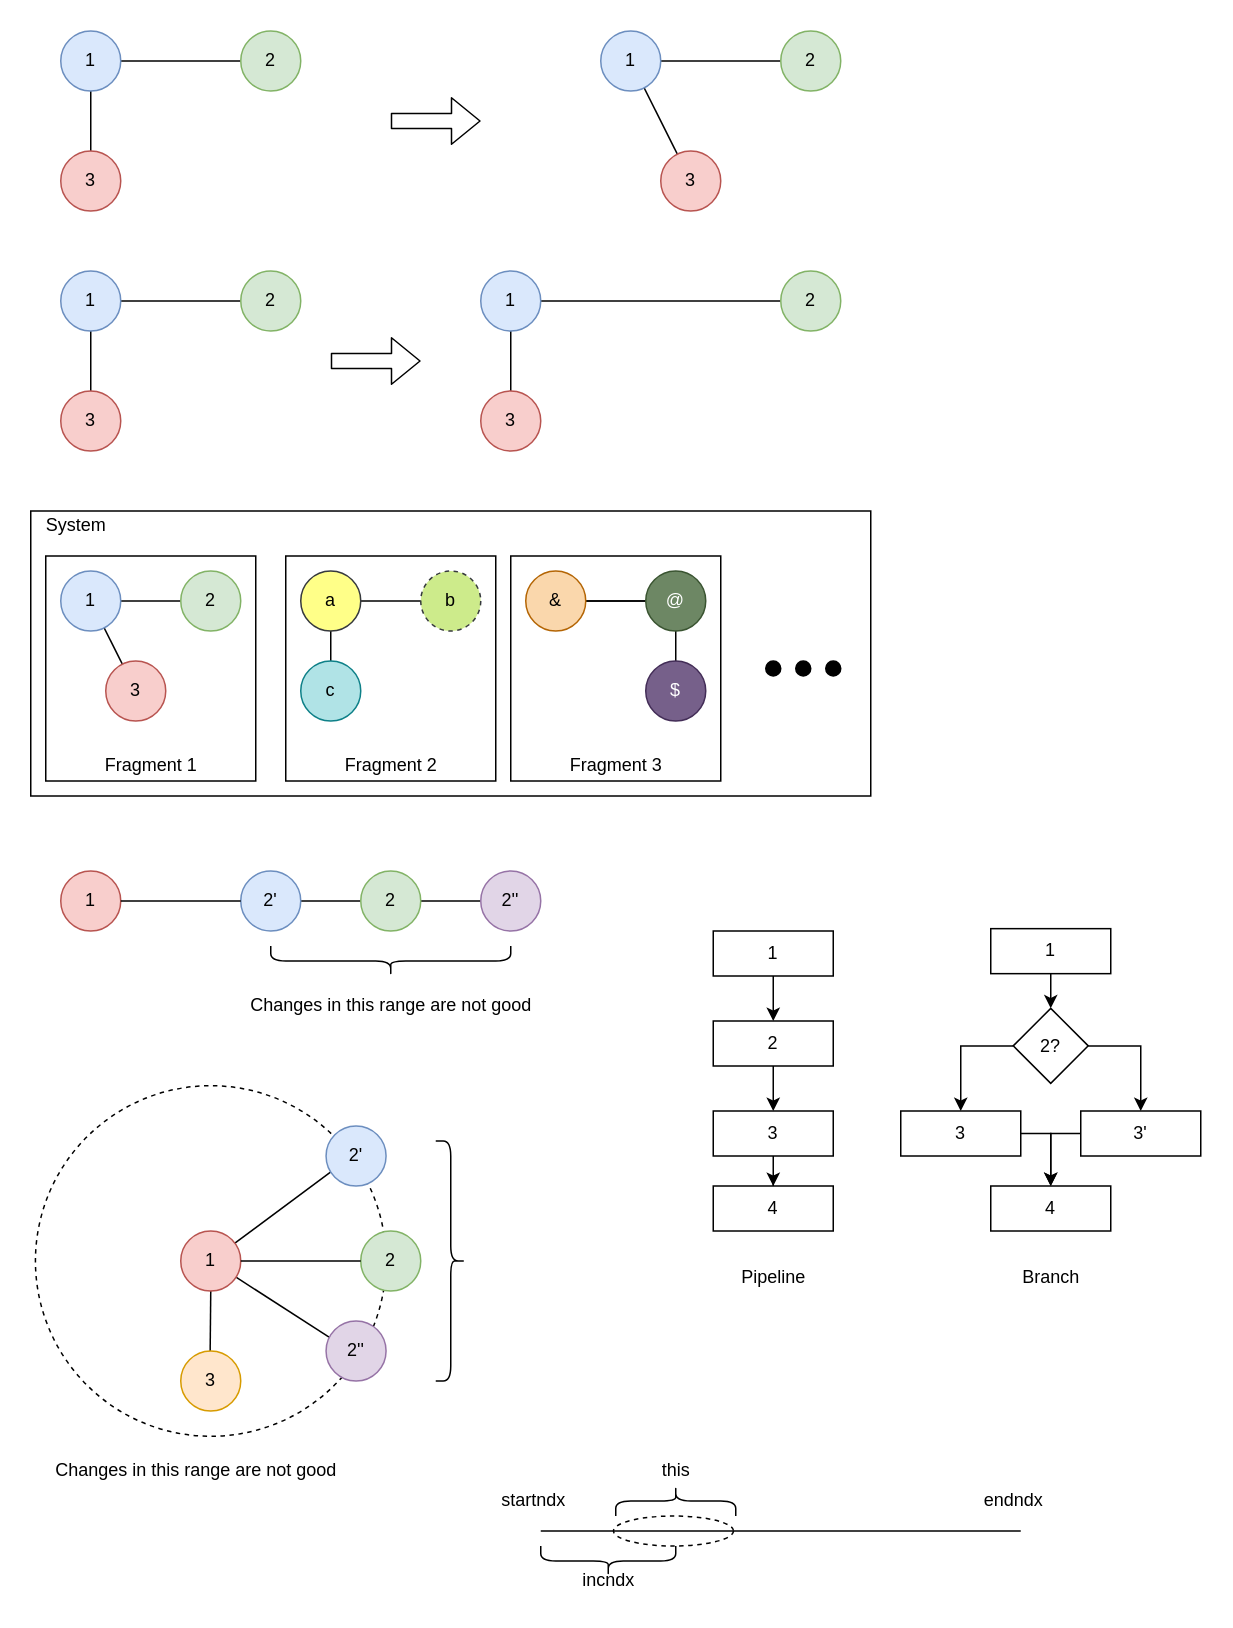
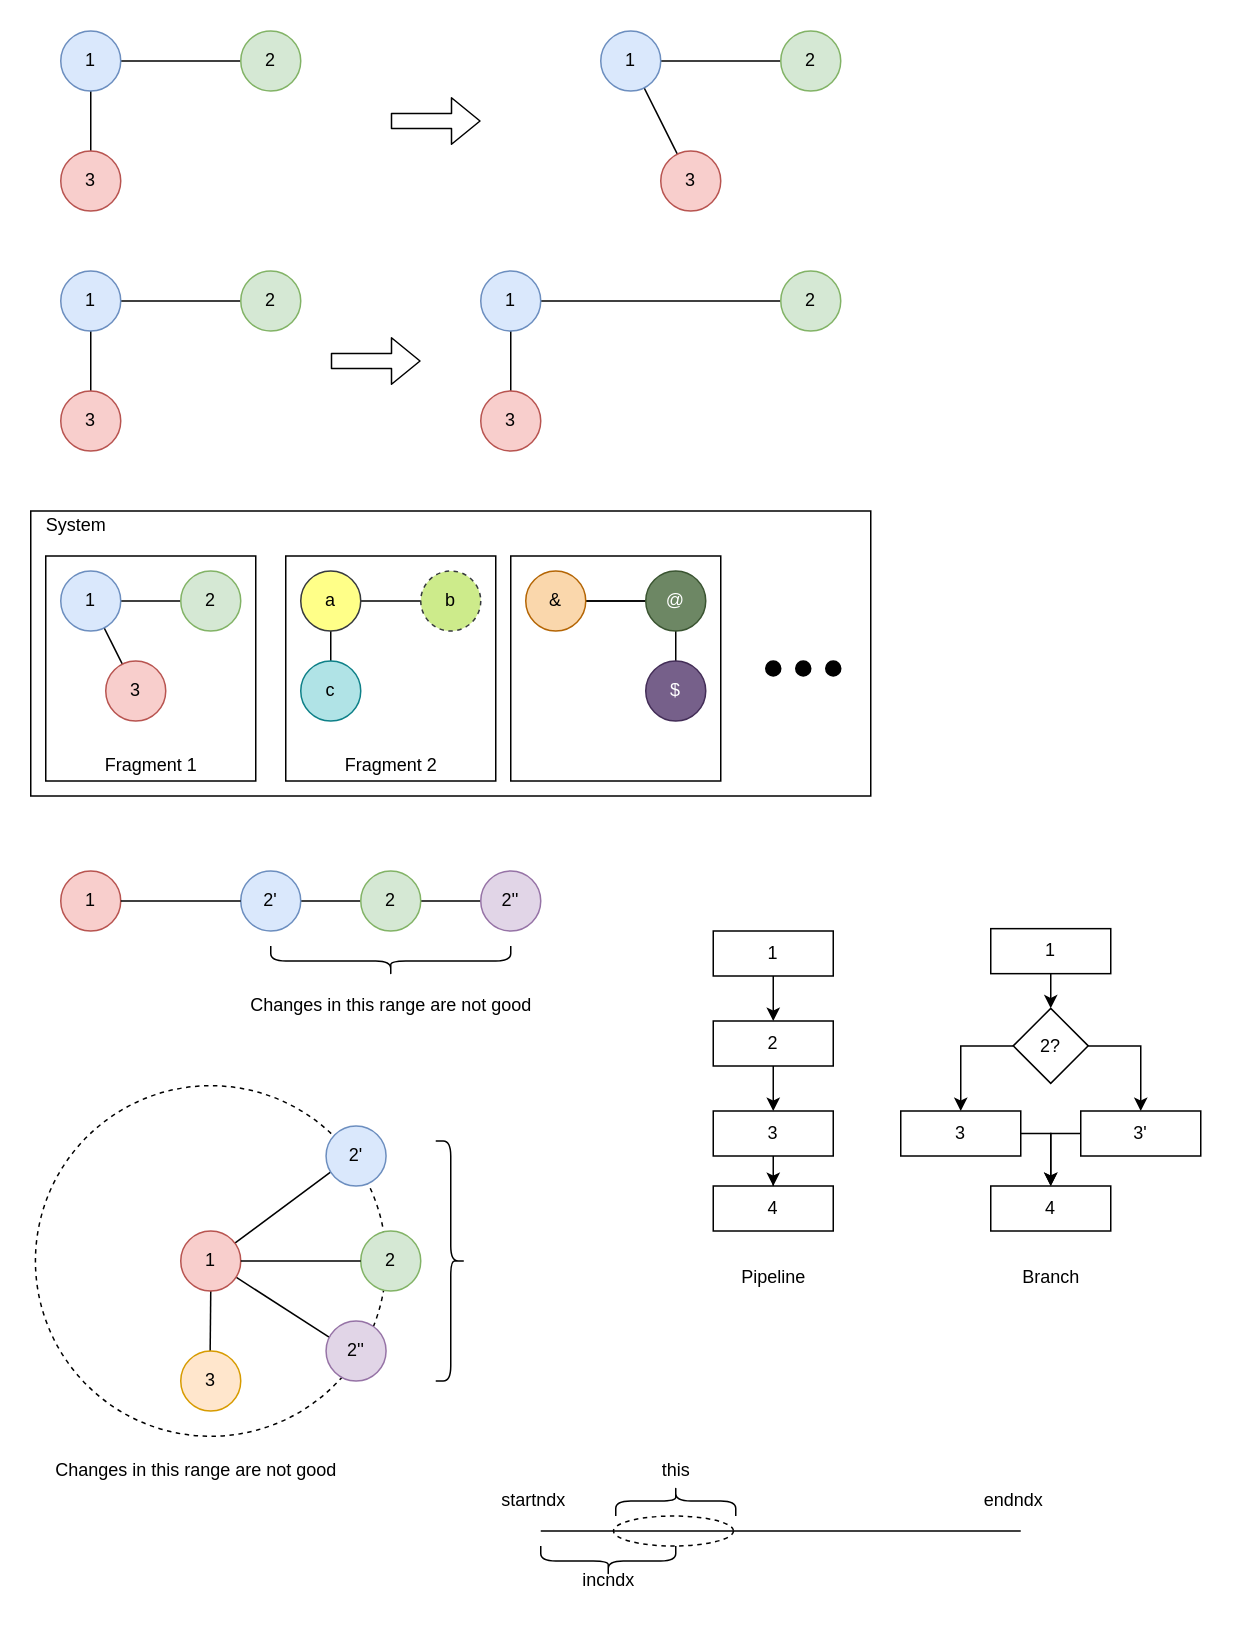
(616, 766) -> none
